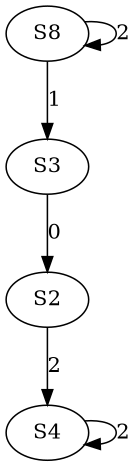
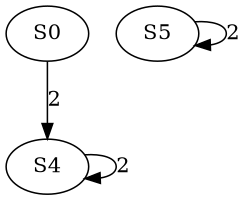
(47, 34) -> (158, 34)
(47, 167) -> none
(47, 300) -> (47, 34)
